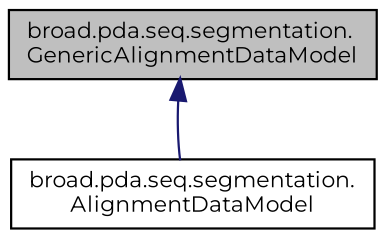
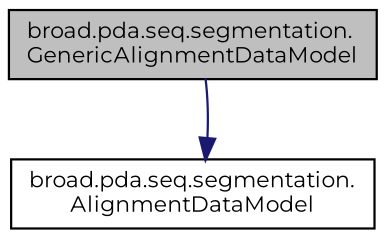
(178, 130) -> (208, 108)
